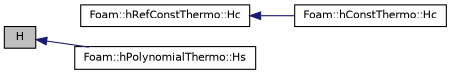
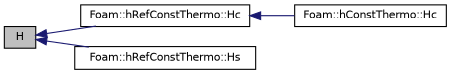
none -> (71, 30)
(165, 58) -> (165, 58)
